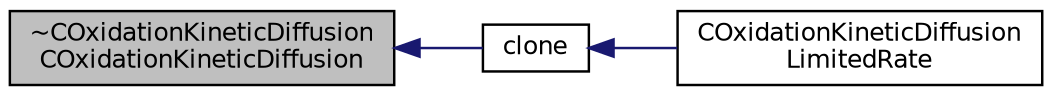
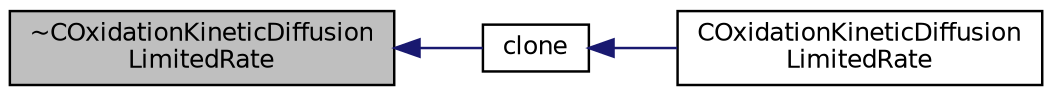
(202, 48) -> (202, 48)
